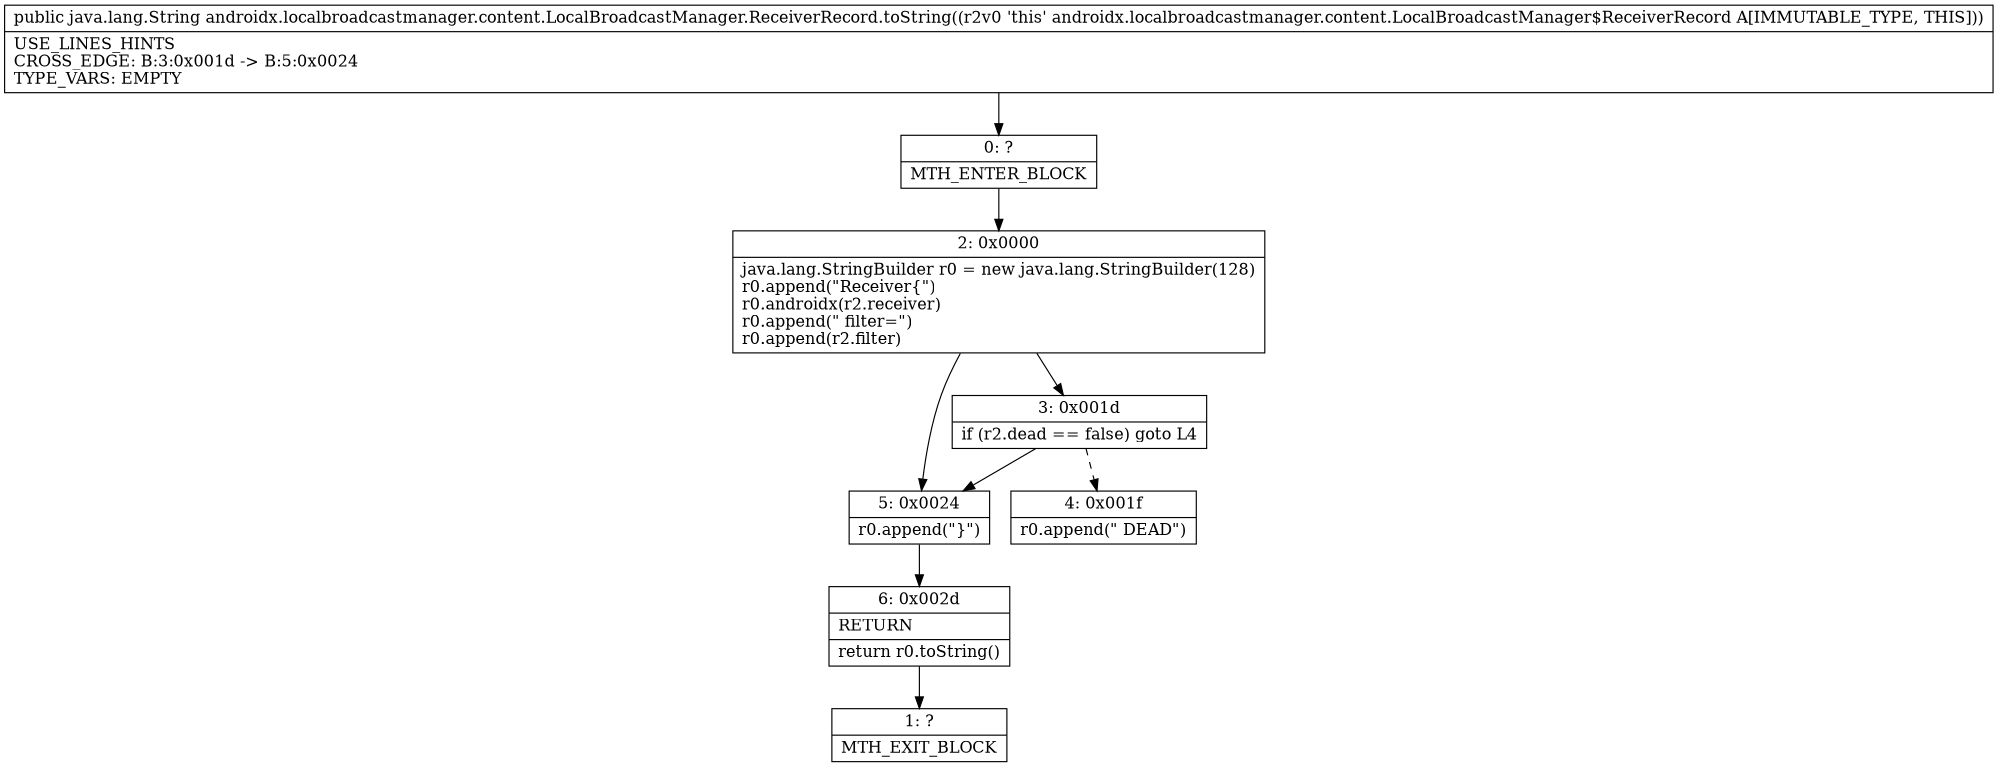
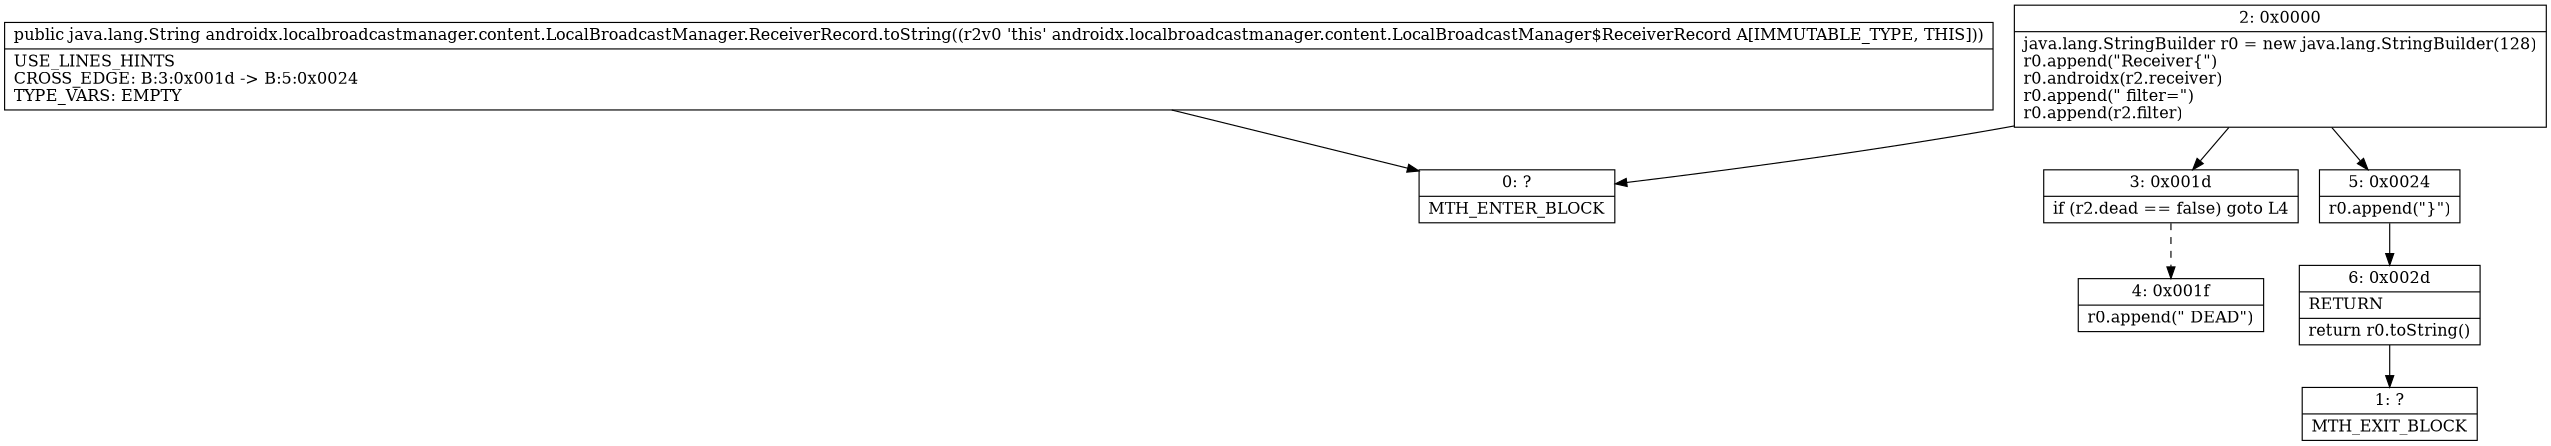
(999, 204) -> (1821, 157)
(1005, 467) -> none
